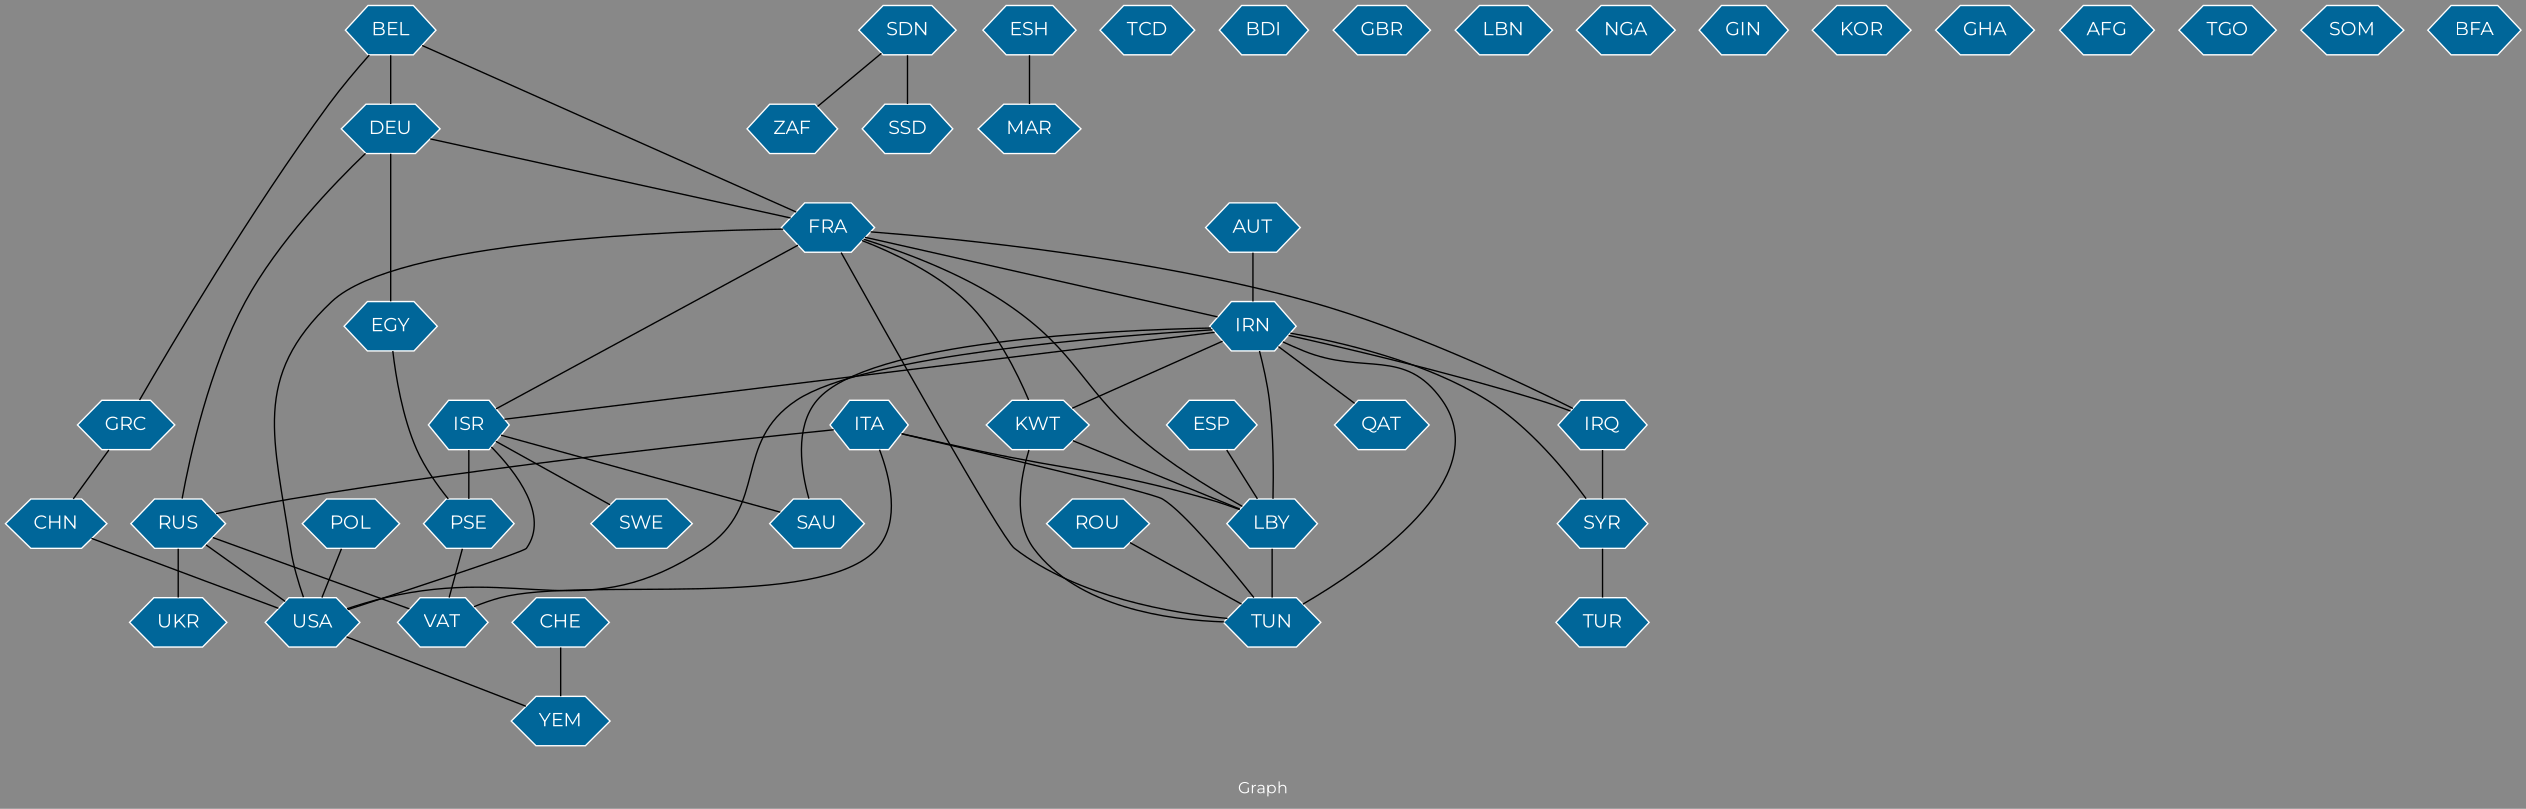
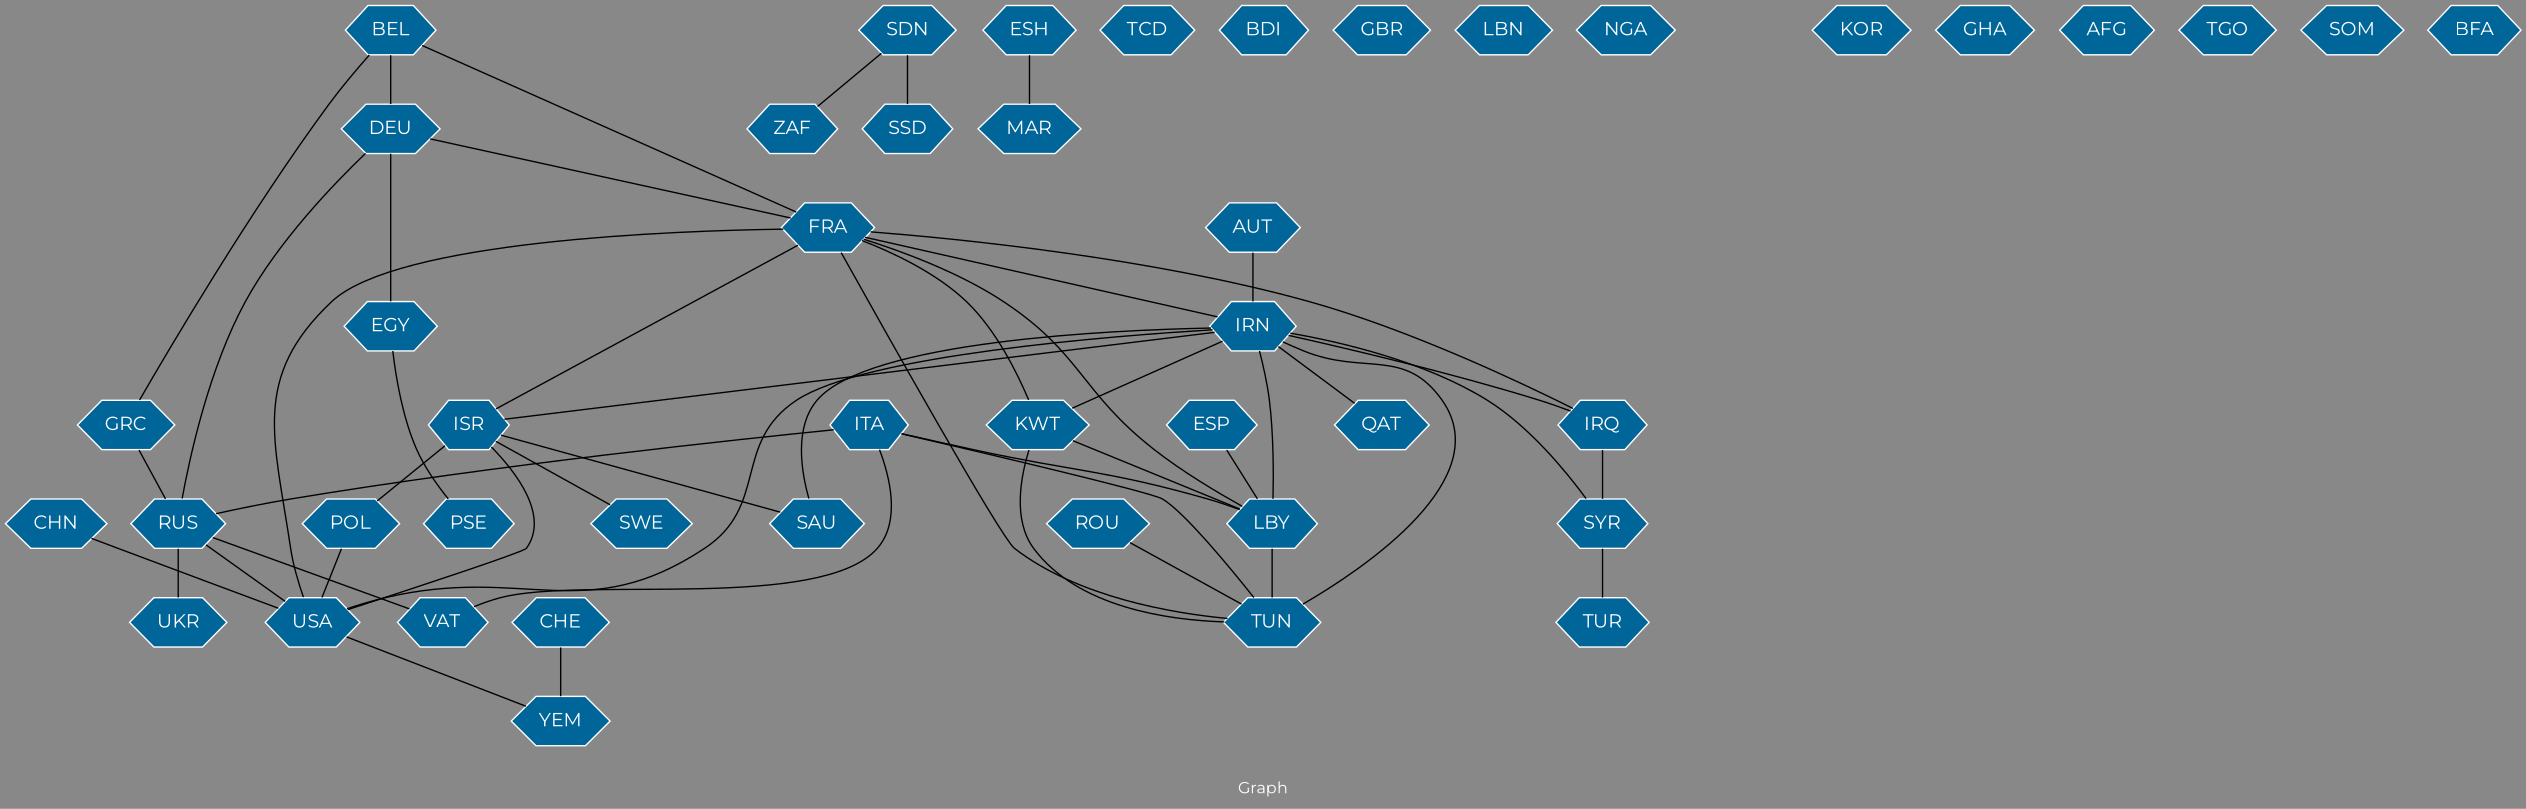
(1744, 30) -> none
(91, 474) -> (152, 474)
(469, 482) -> (413, 472)
(458, 563) -> none
